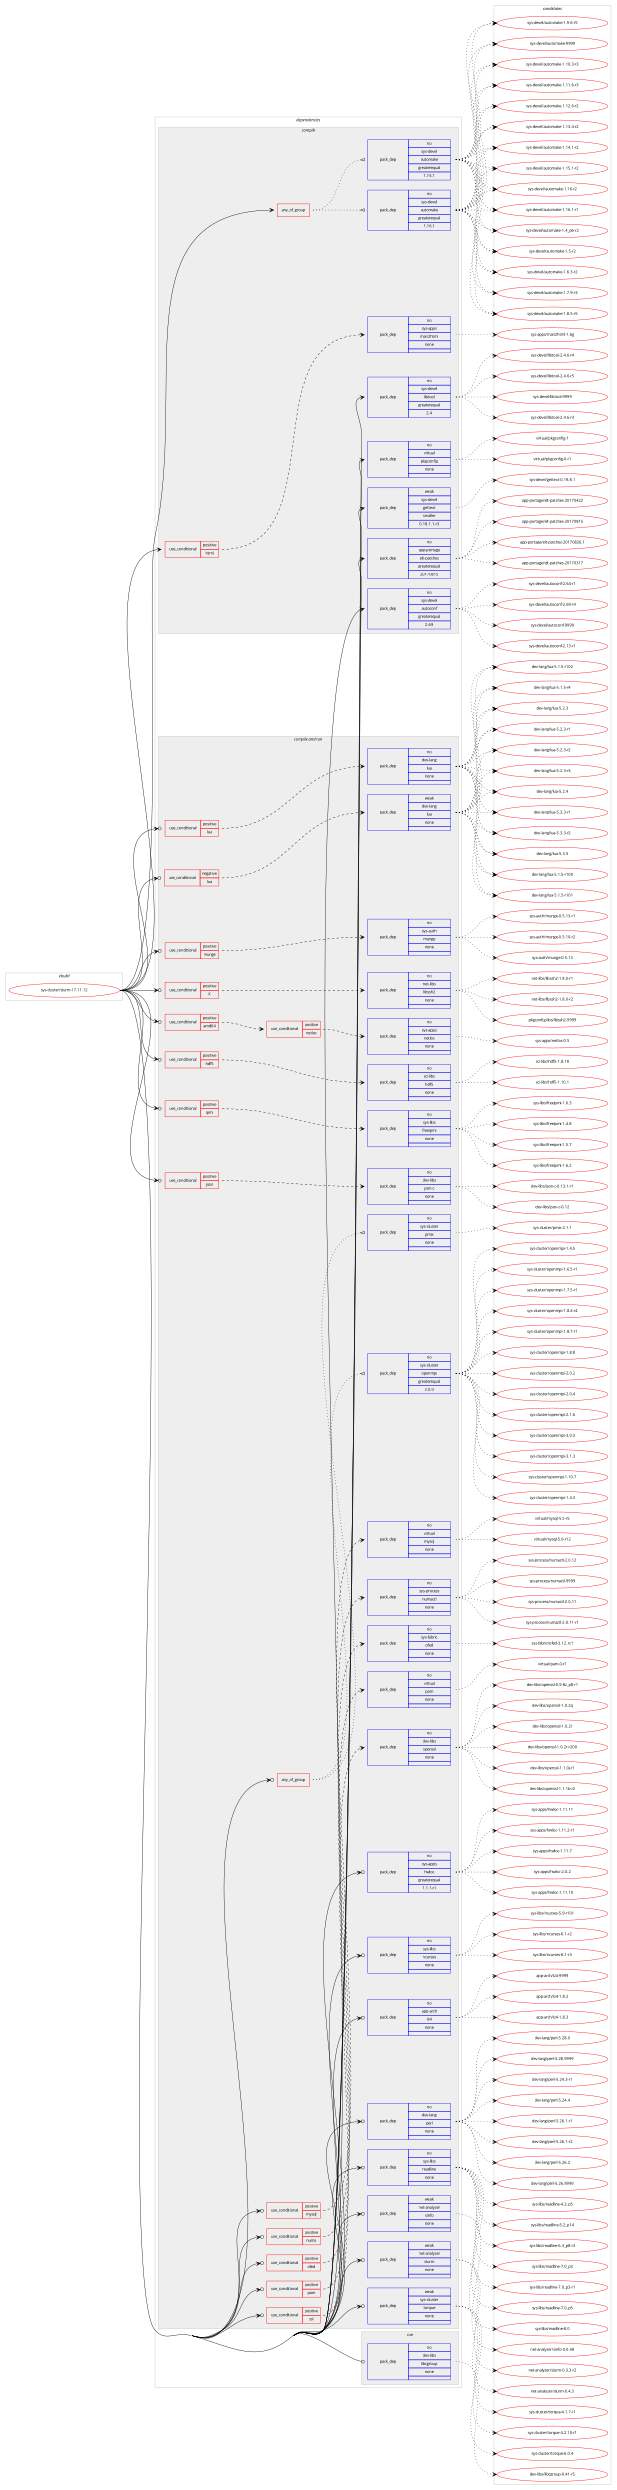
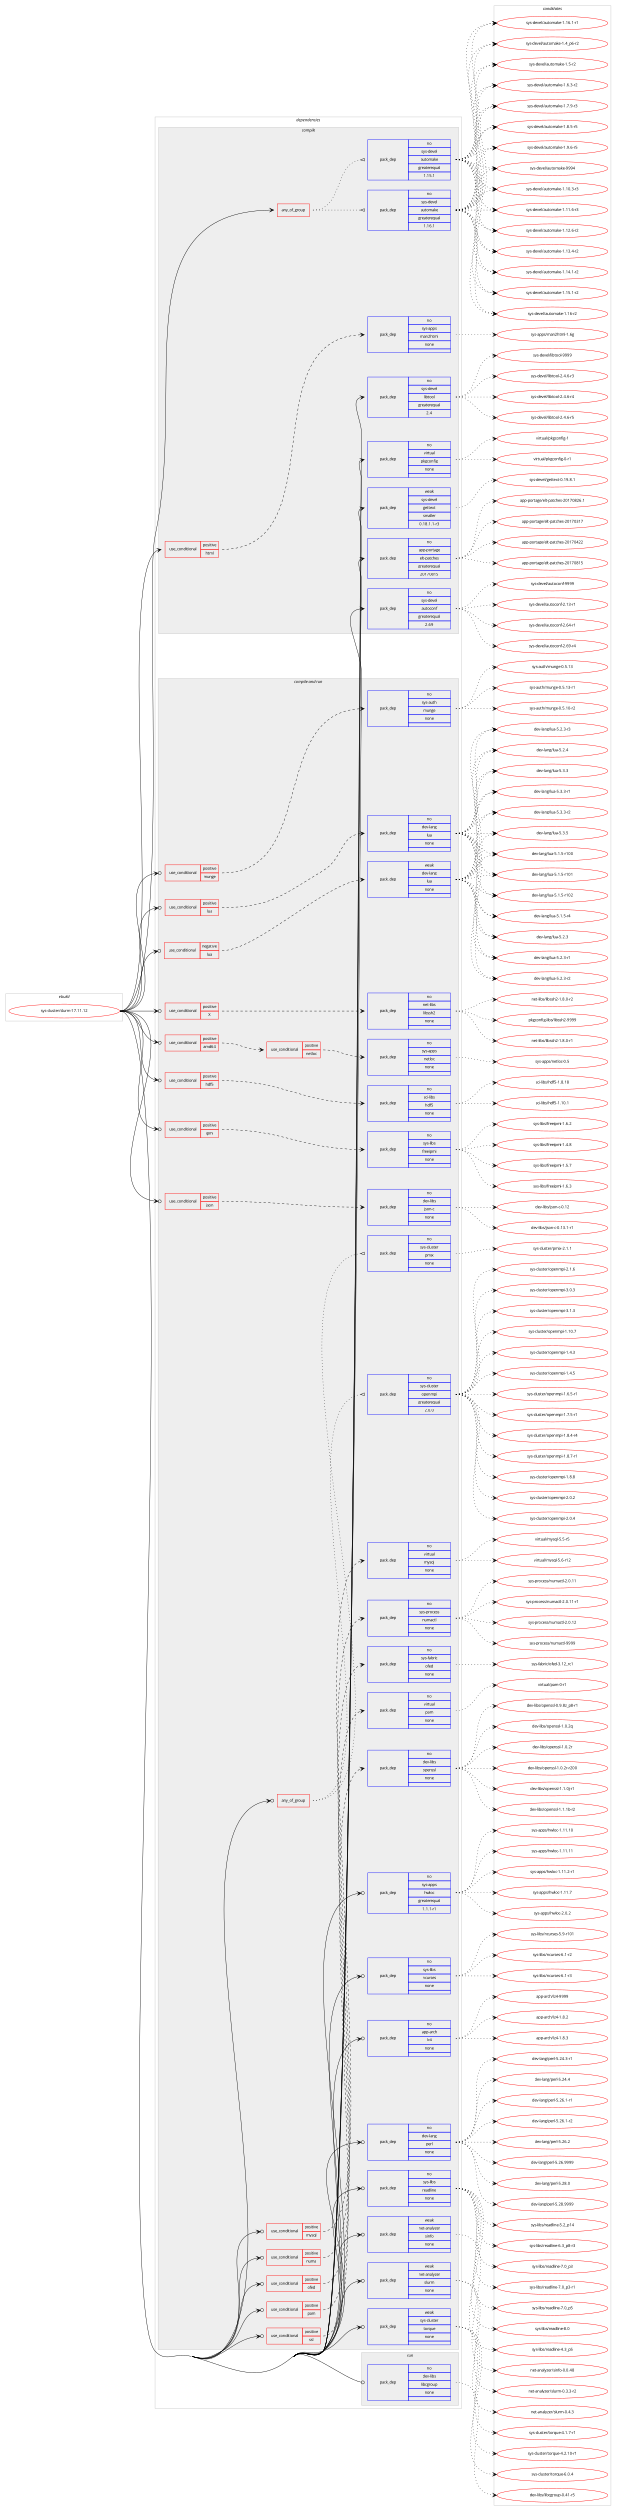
(552, 44) -> (552, 169)
none -> (552, 771)
